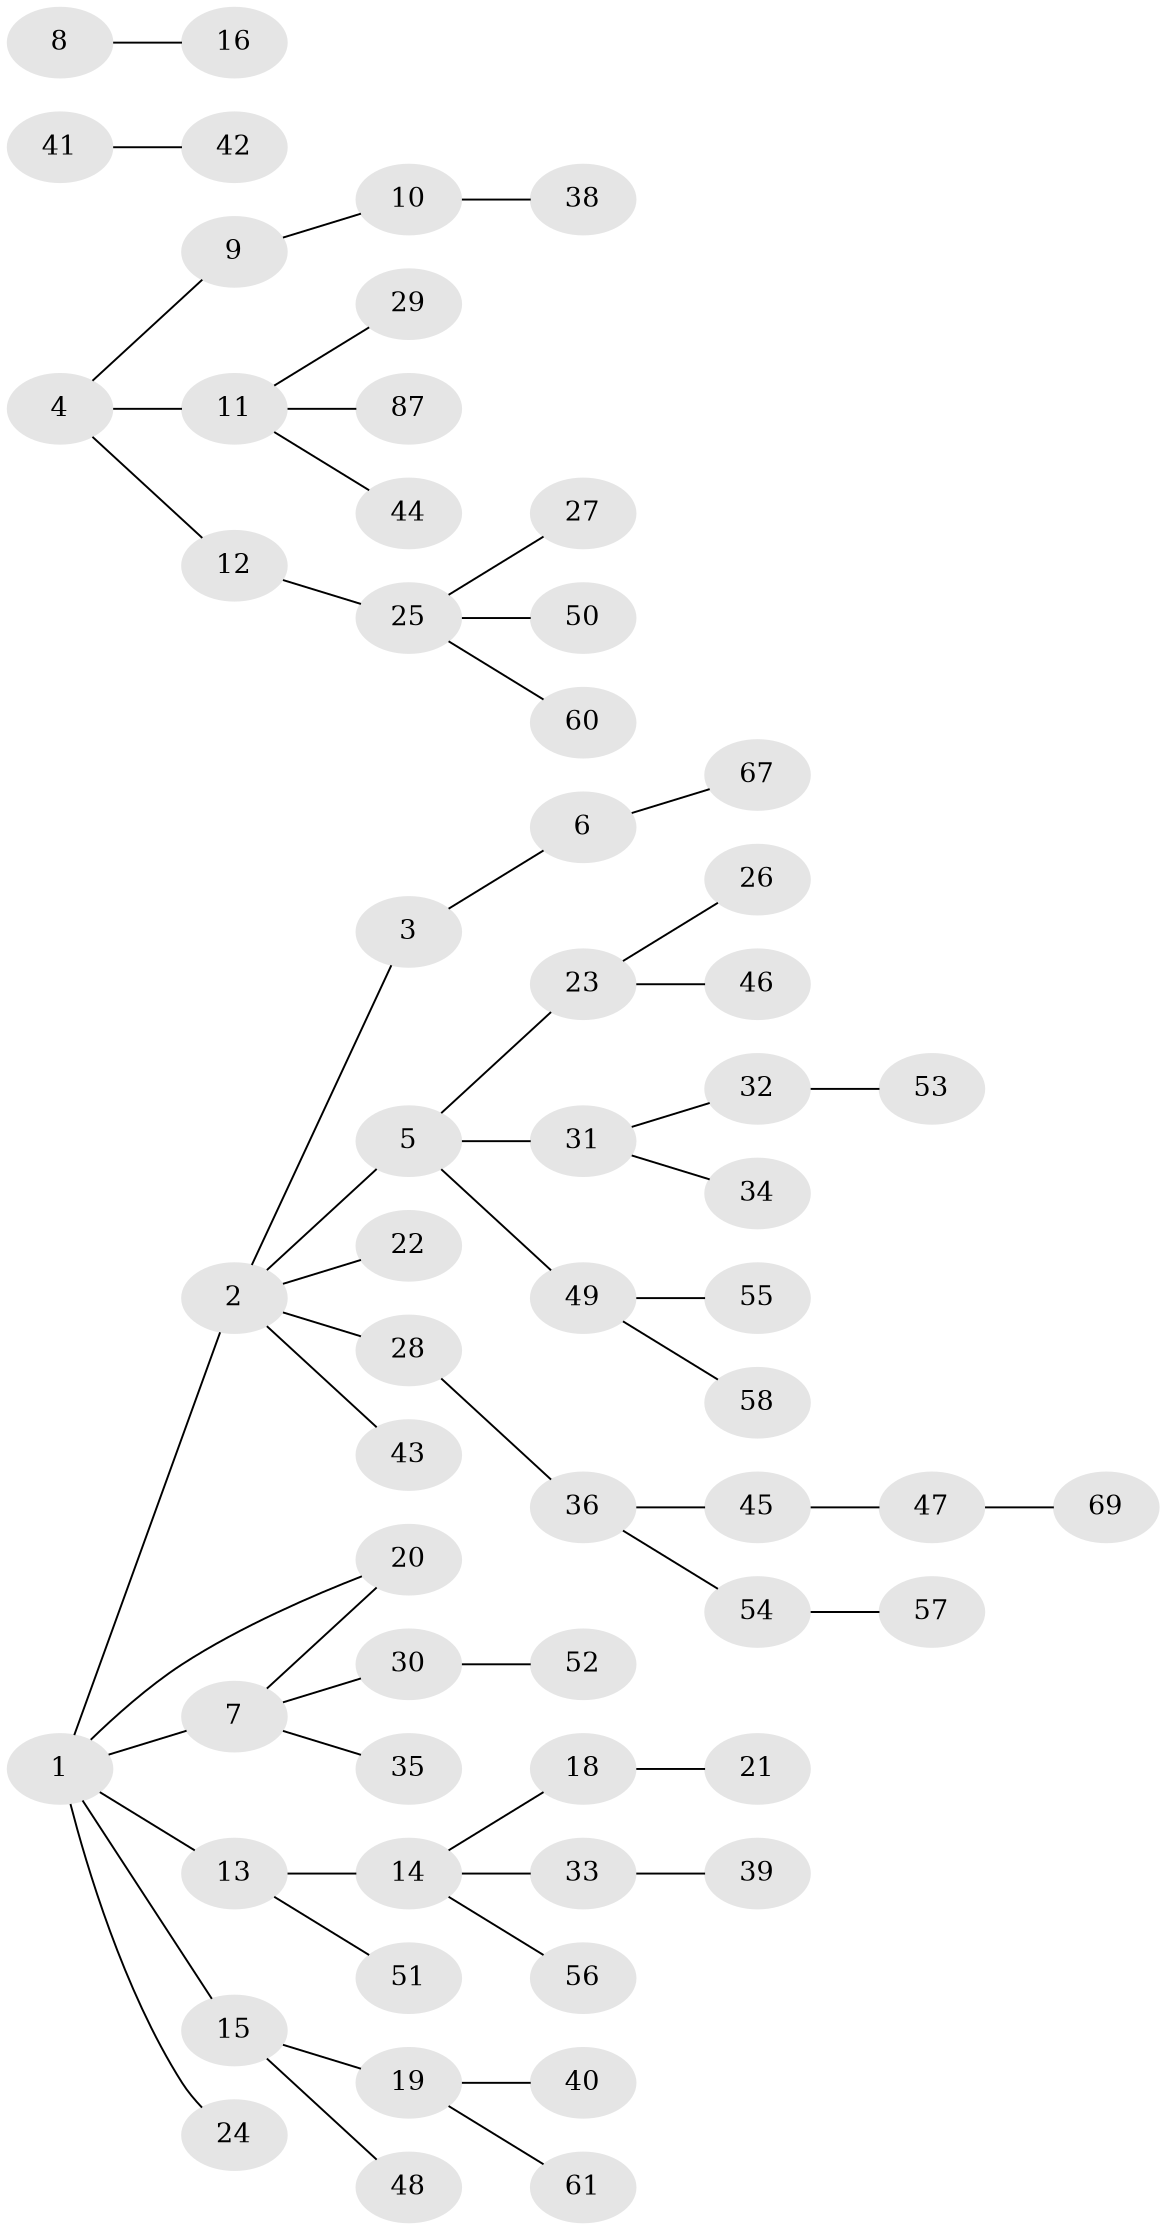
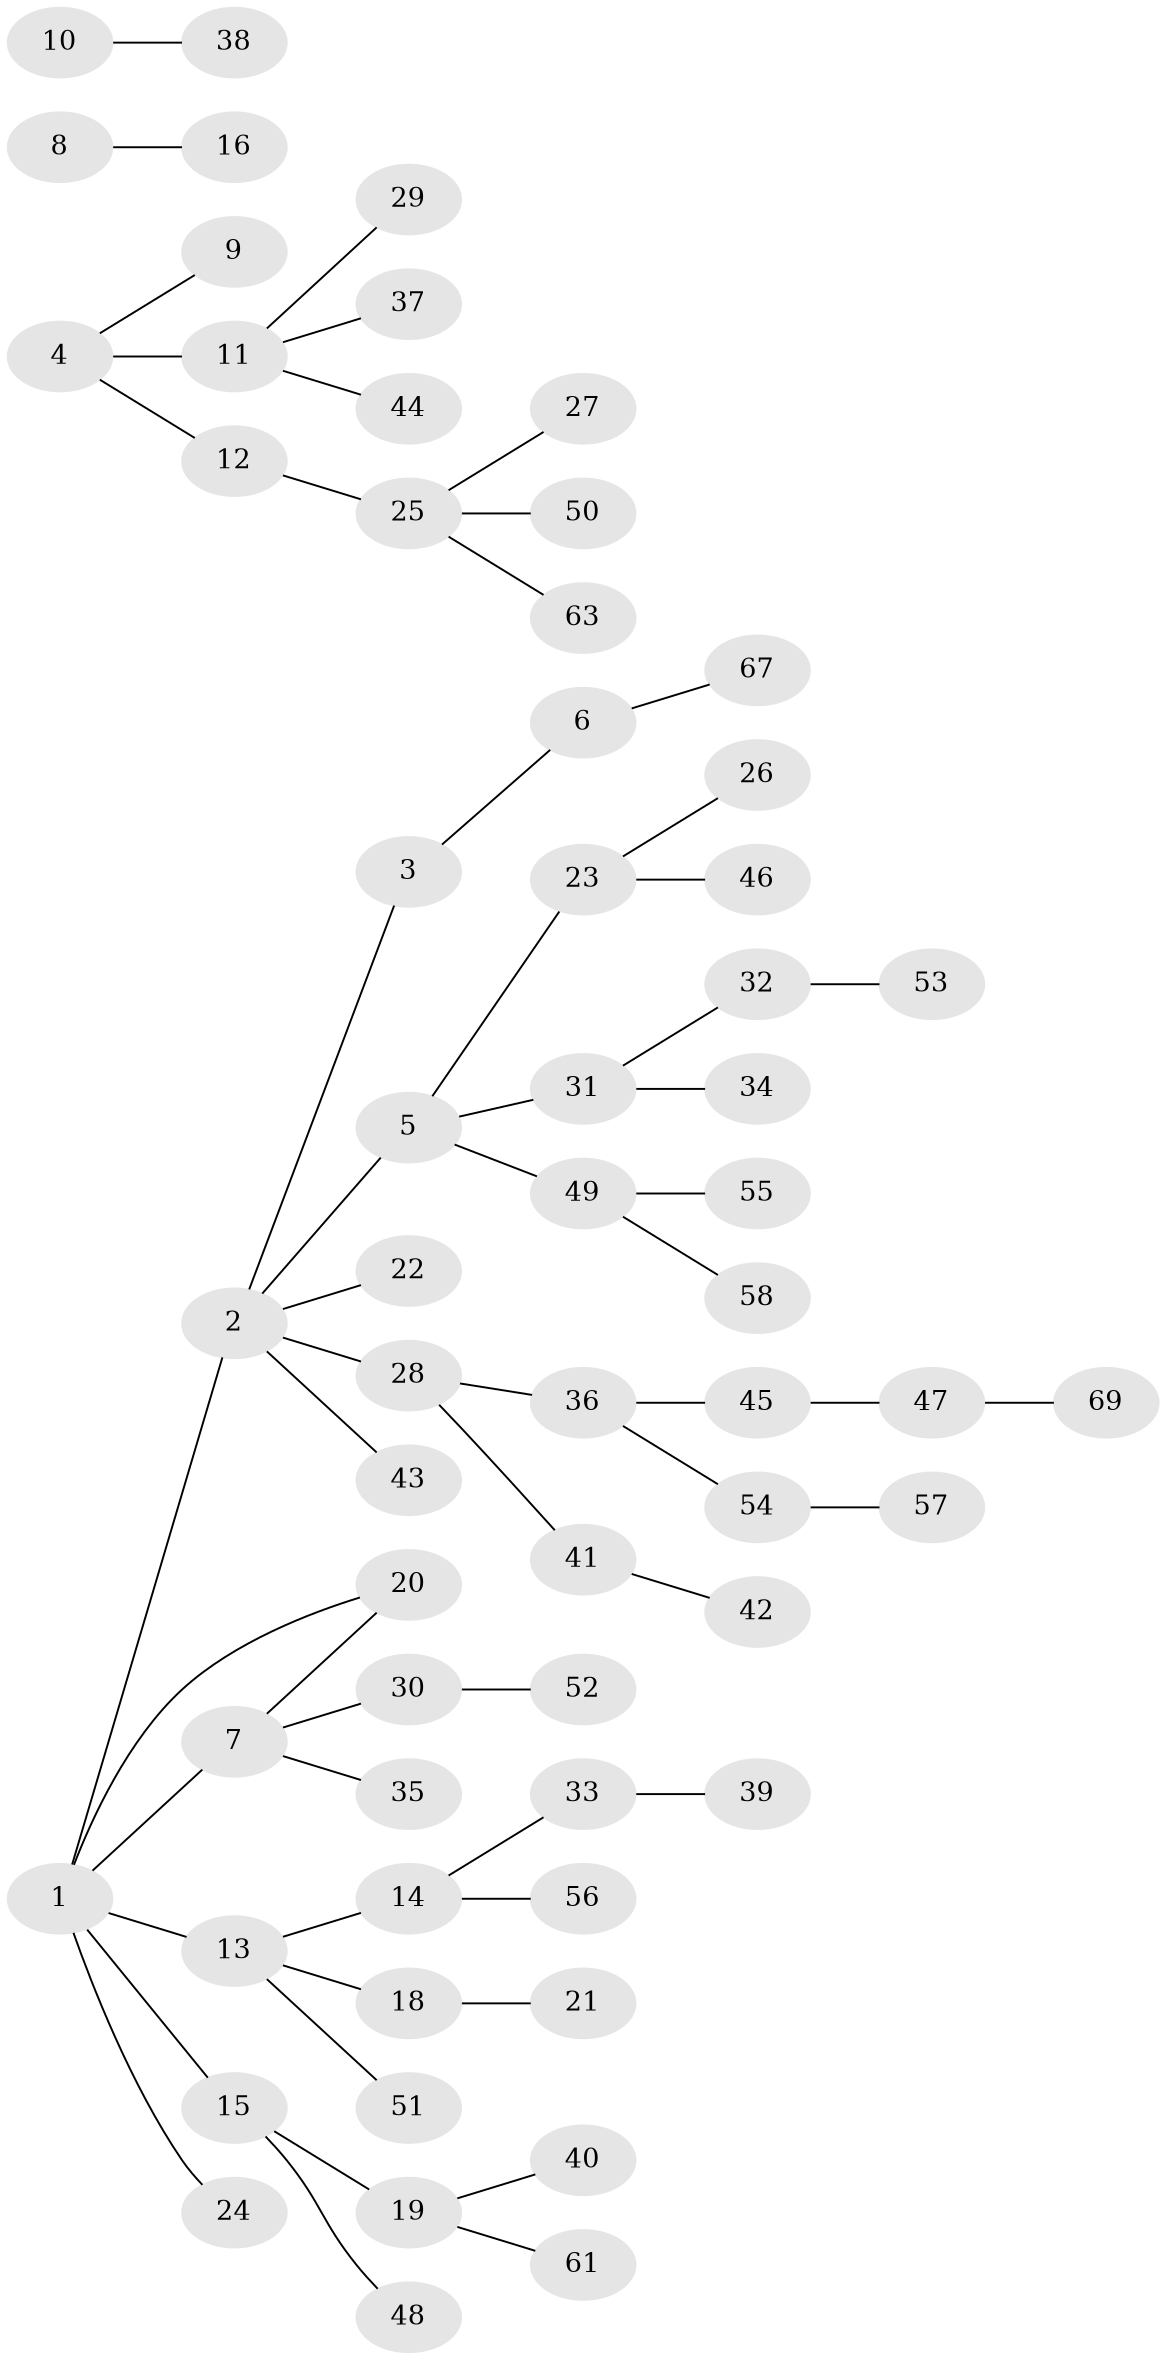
(322, 226) -> none
(409, 409) -> (409, 304)
(583, 723) -> (583, 618)
none -> (497, 1467)
(496, 1821) -> (322, 1977)
